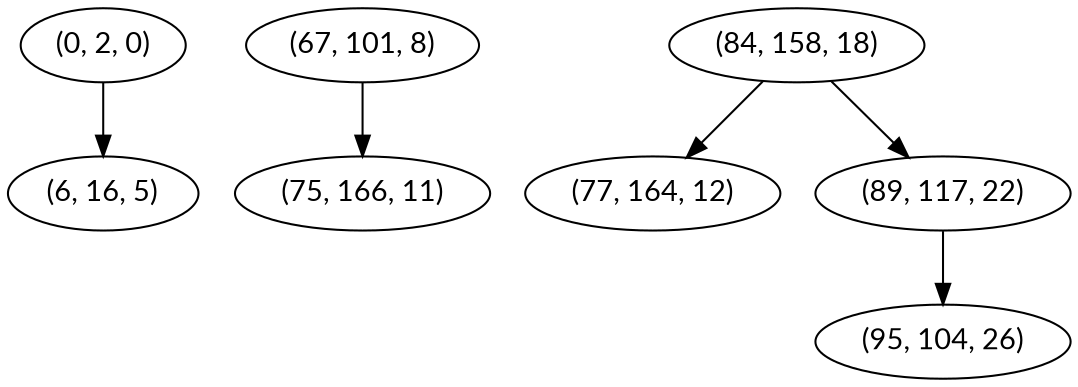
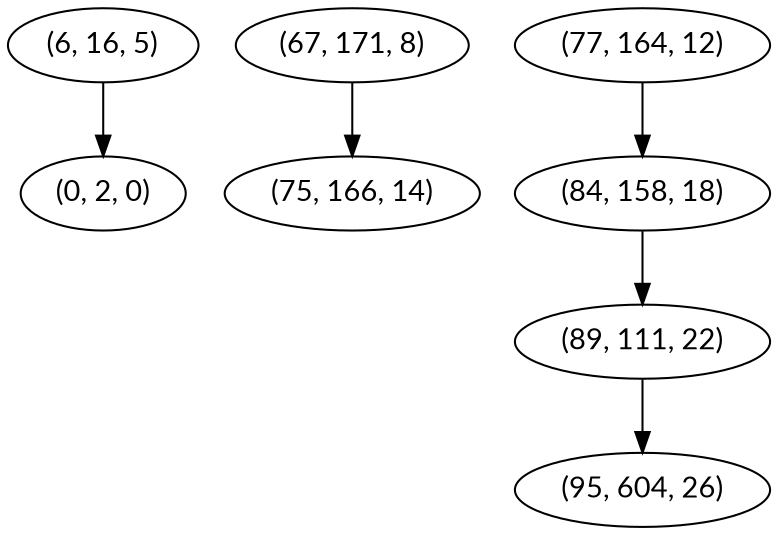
(363, 45) -> (352, 45)
(103, 109) -> (103, 109)
(732, 112) -> (643, 109)
(363, 193) -> (352, 193)
(943, 193) -> (643, 342)
(943, 342) -> (643, 490)
